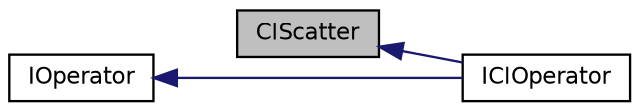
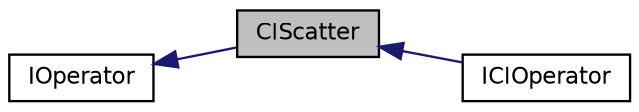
(320, 78) -> (207, 53)
